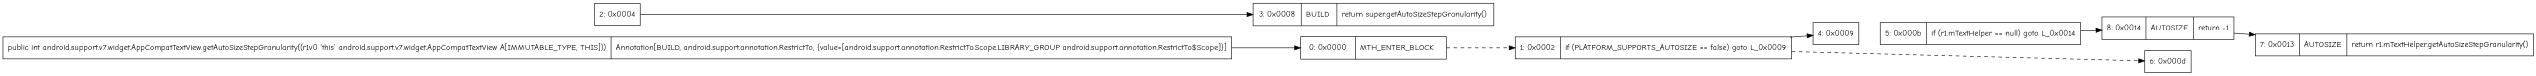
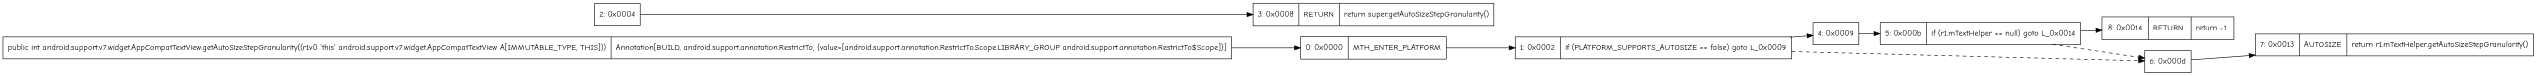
(1318, 14) -> (1319, 14)
(2170, 28) -> (2169, 28)
none -> (1866, 34)
(2242, 34) -> (2220, 58)
(1397, 48) -> (1397, 48)
(1478, 48) -> (1478, 48)
none -> (2096, 51)
